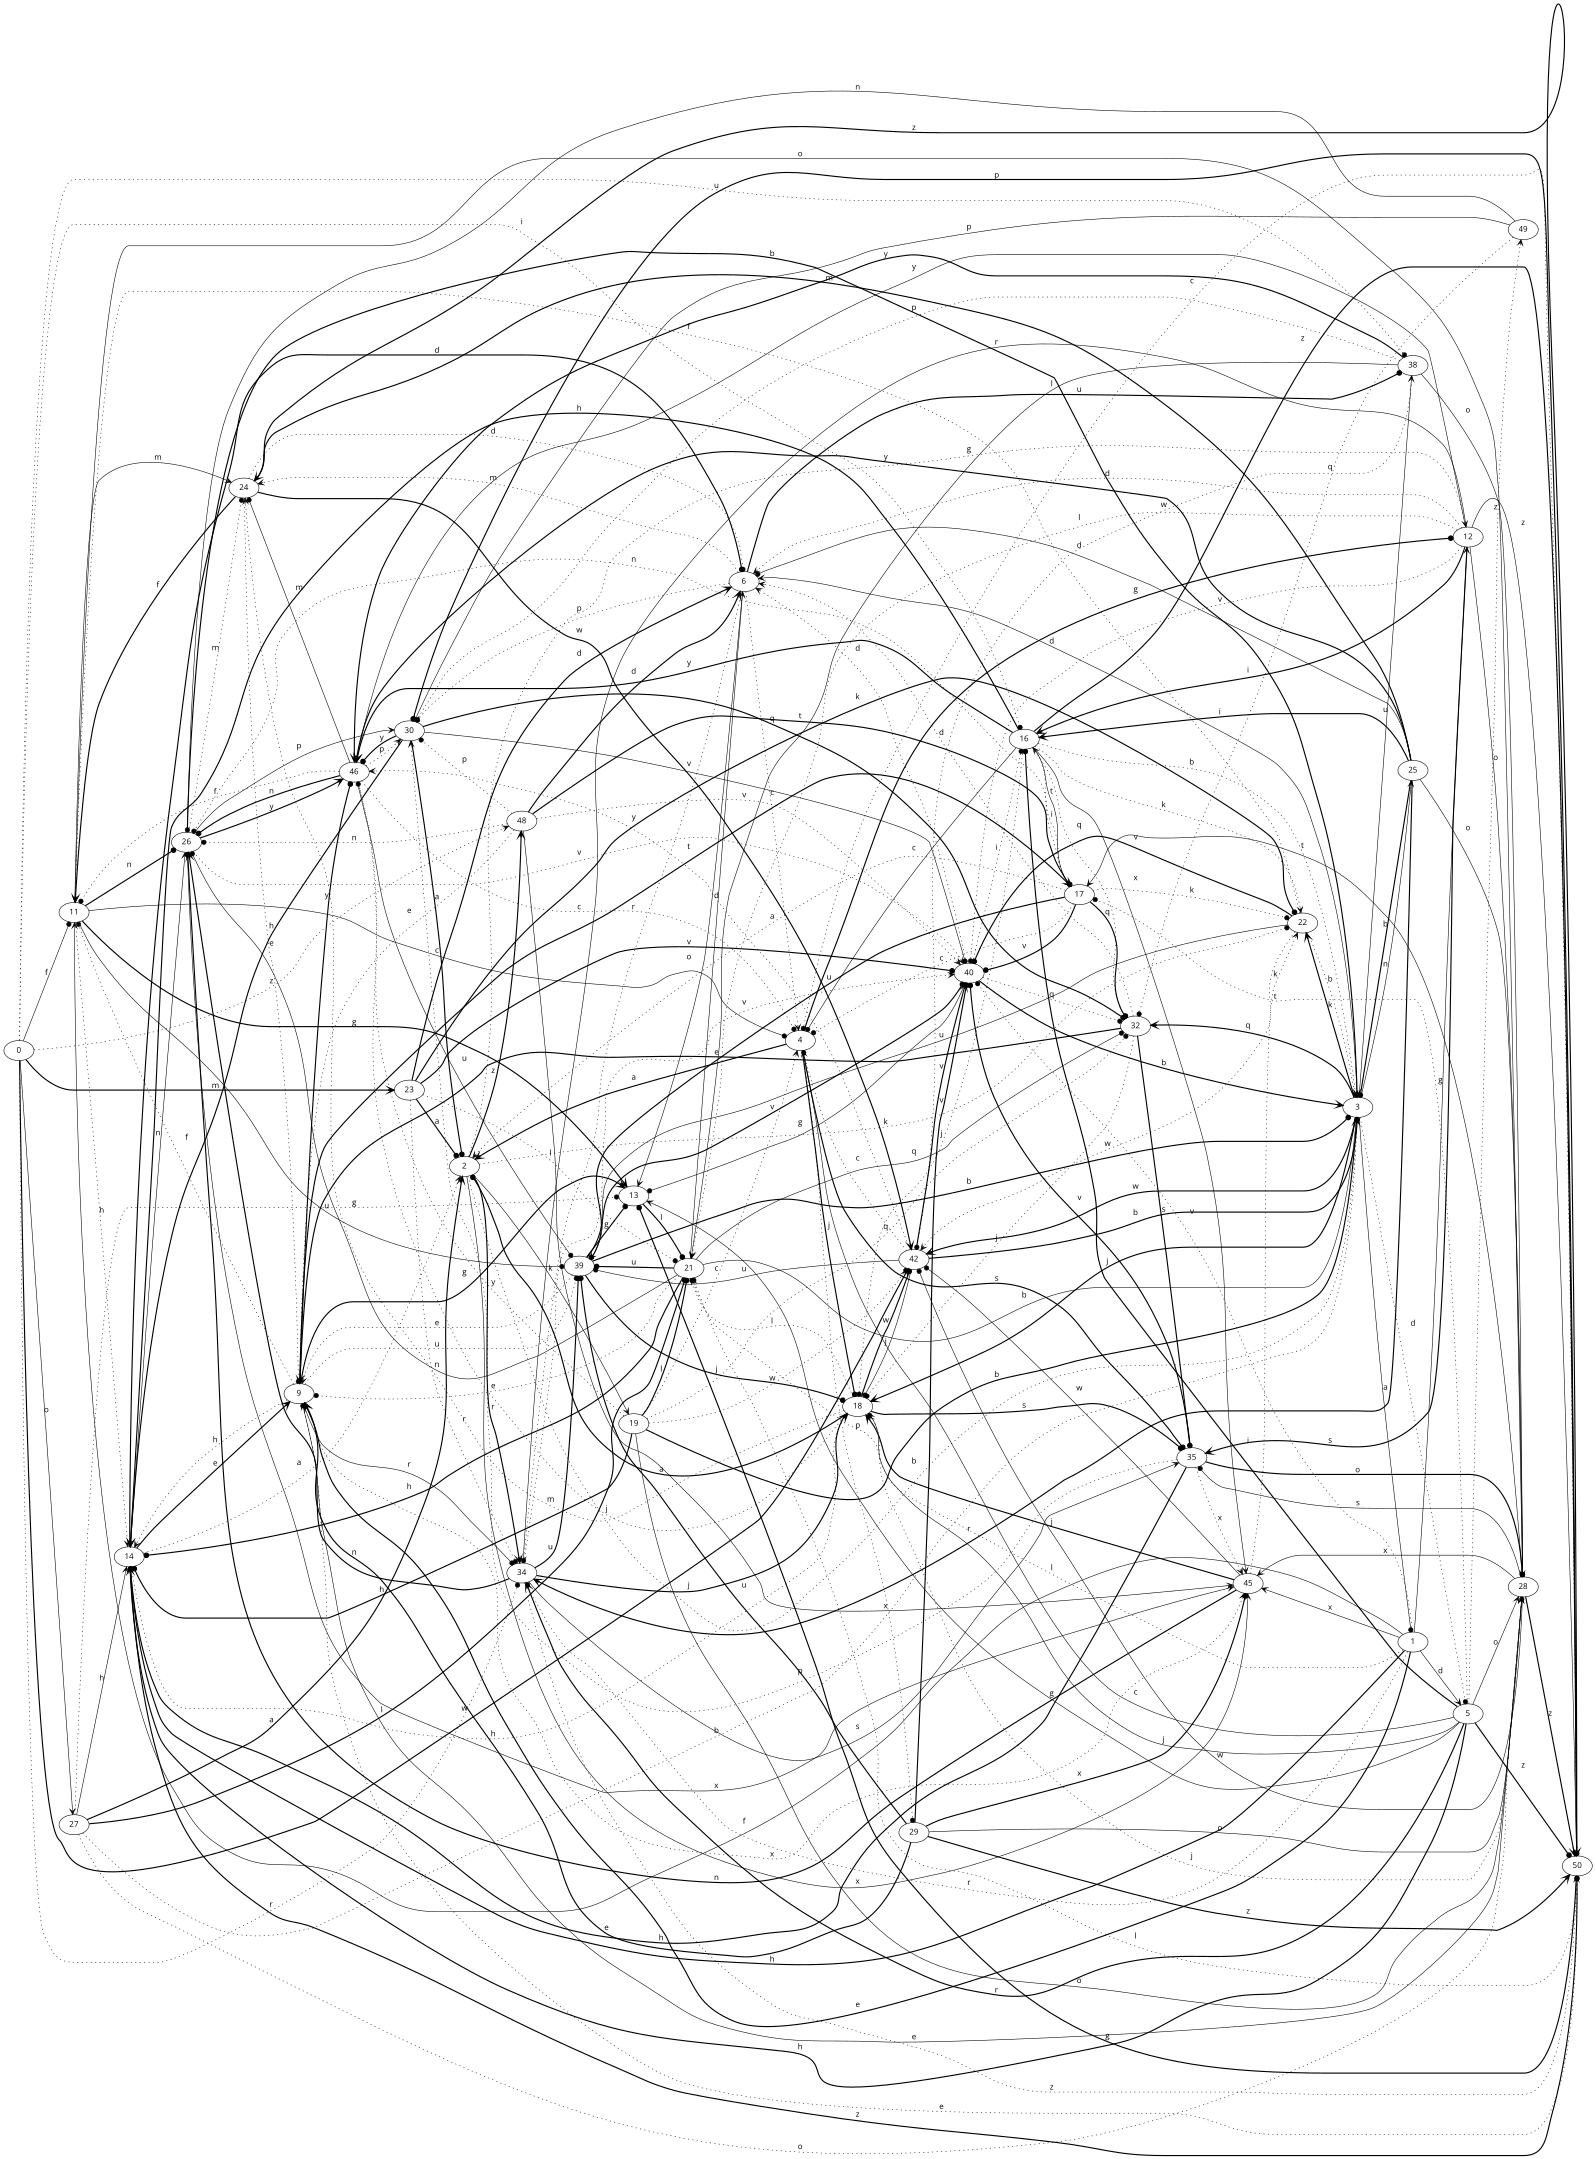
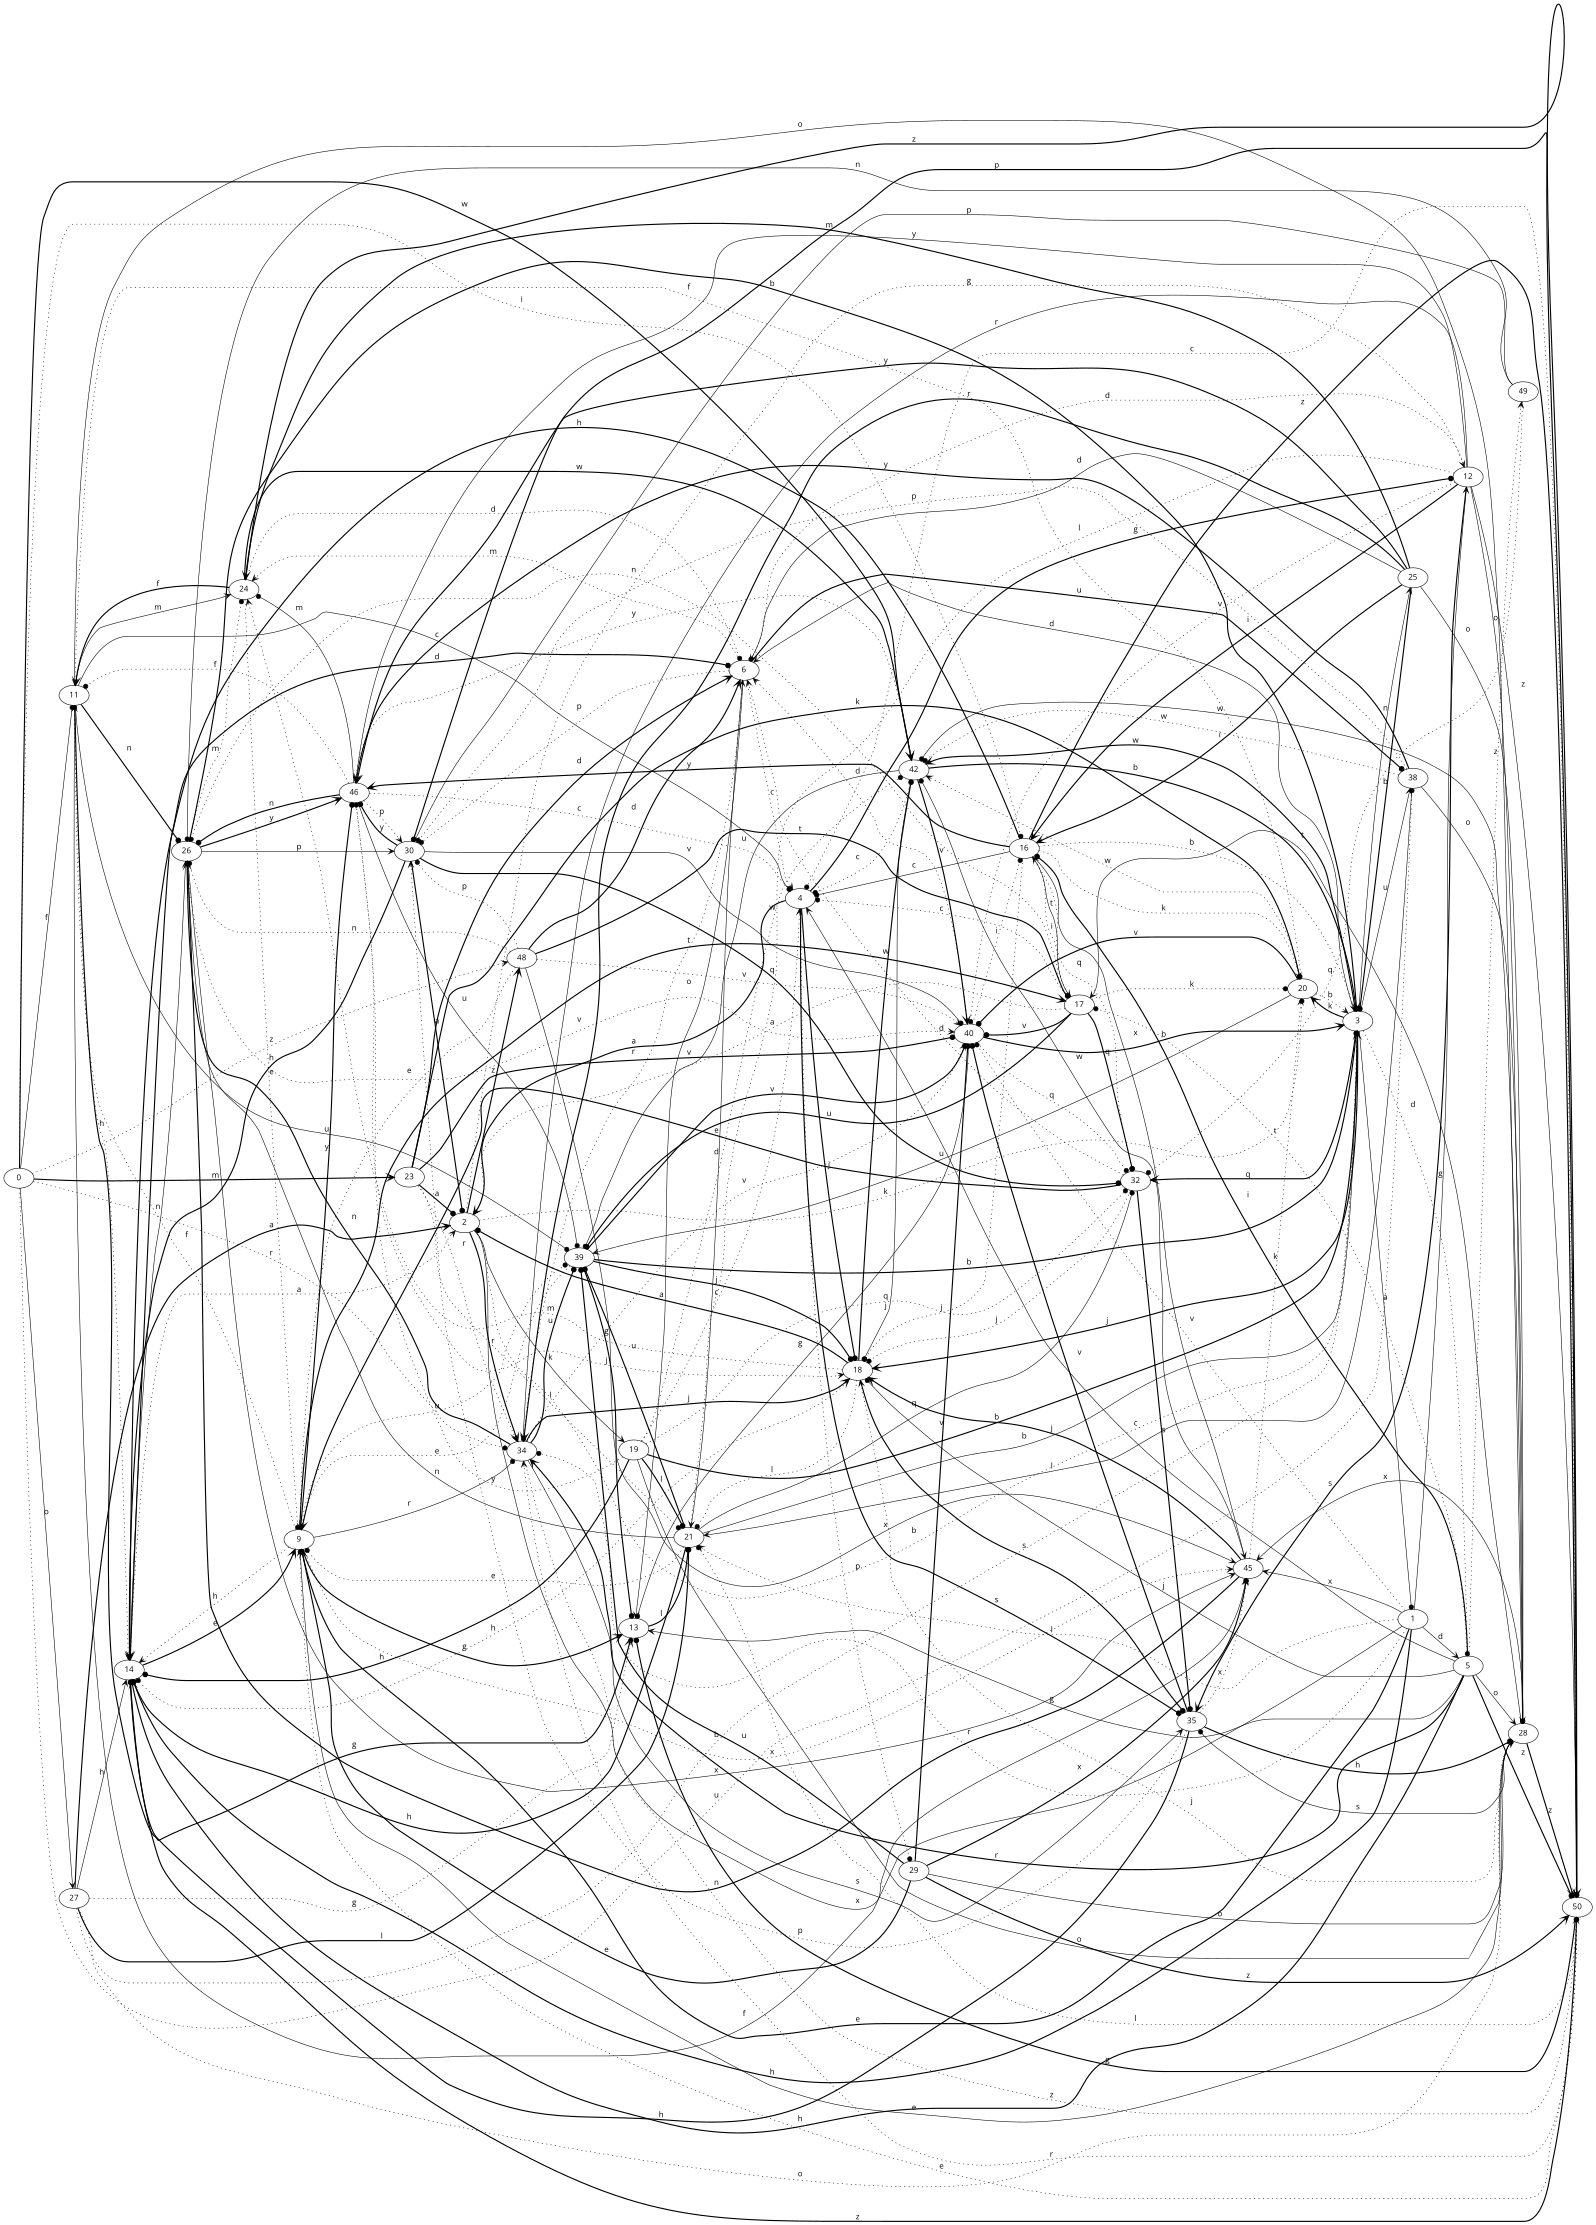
(1303, 923) -> (1303, 989)
(427, 1338) -> (468, 1310)
(1358, 1470) -> (1358, 1766)
(768, 2026) -> (870, 2024)
none -> (939, 2159)
